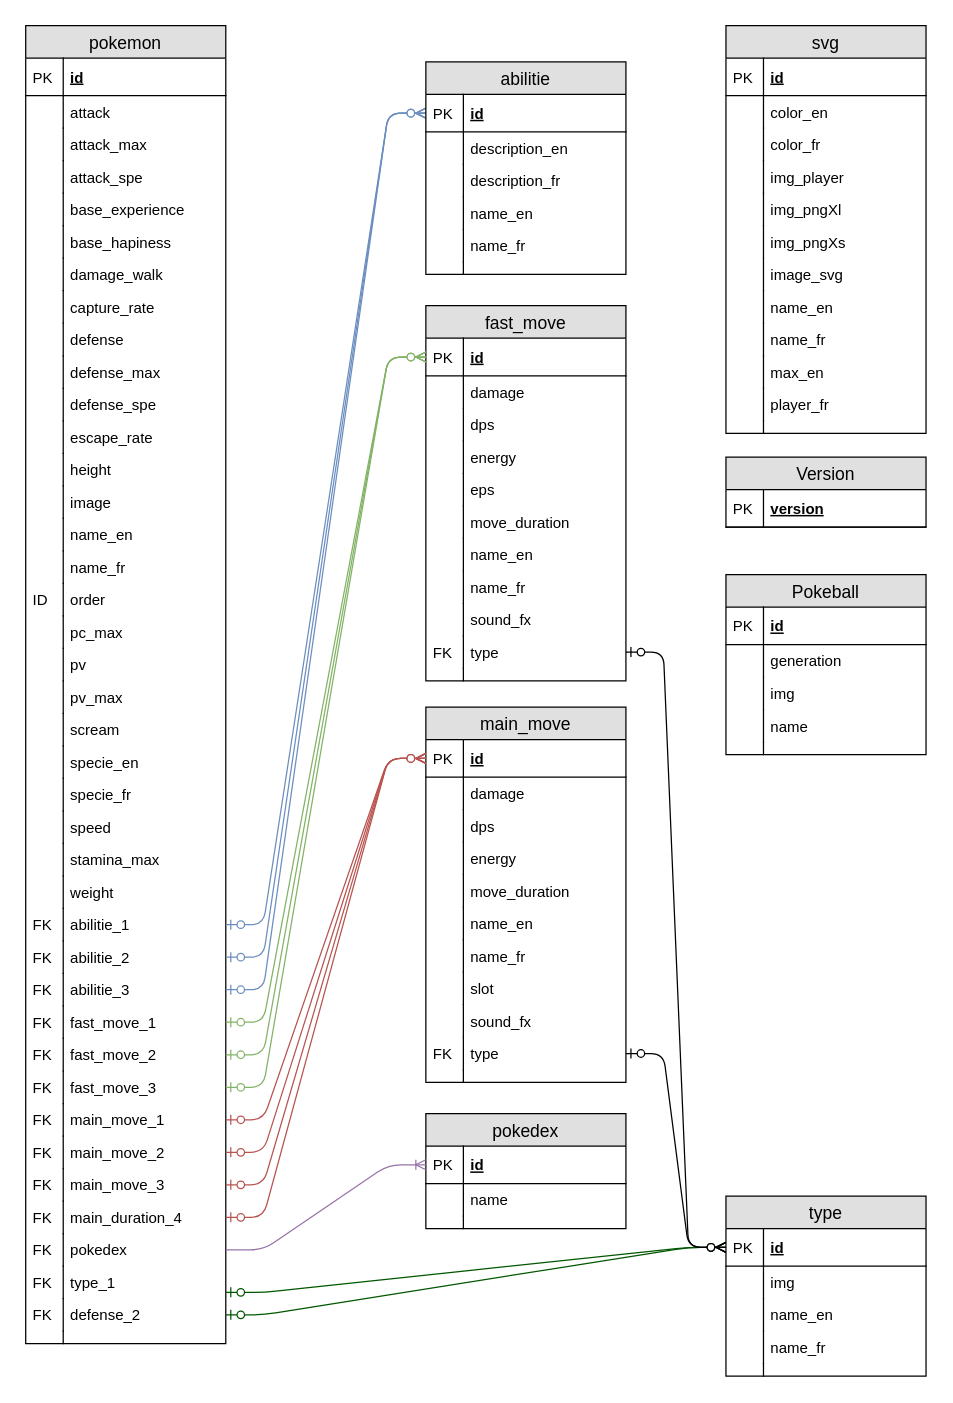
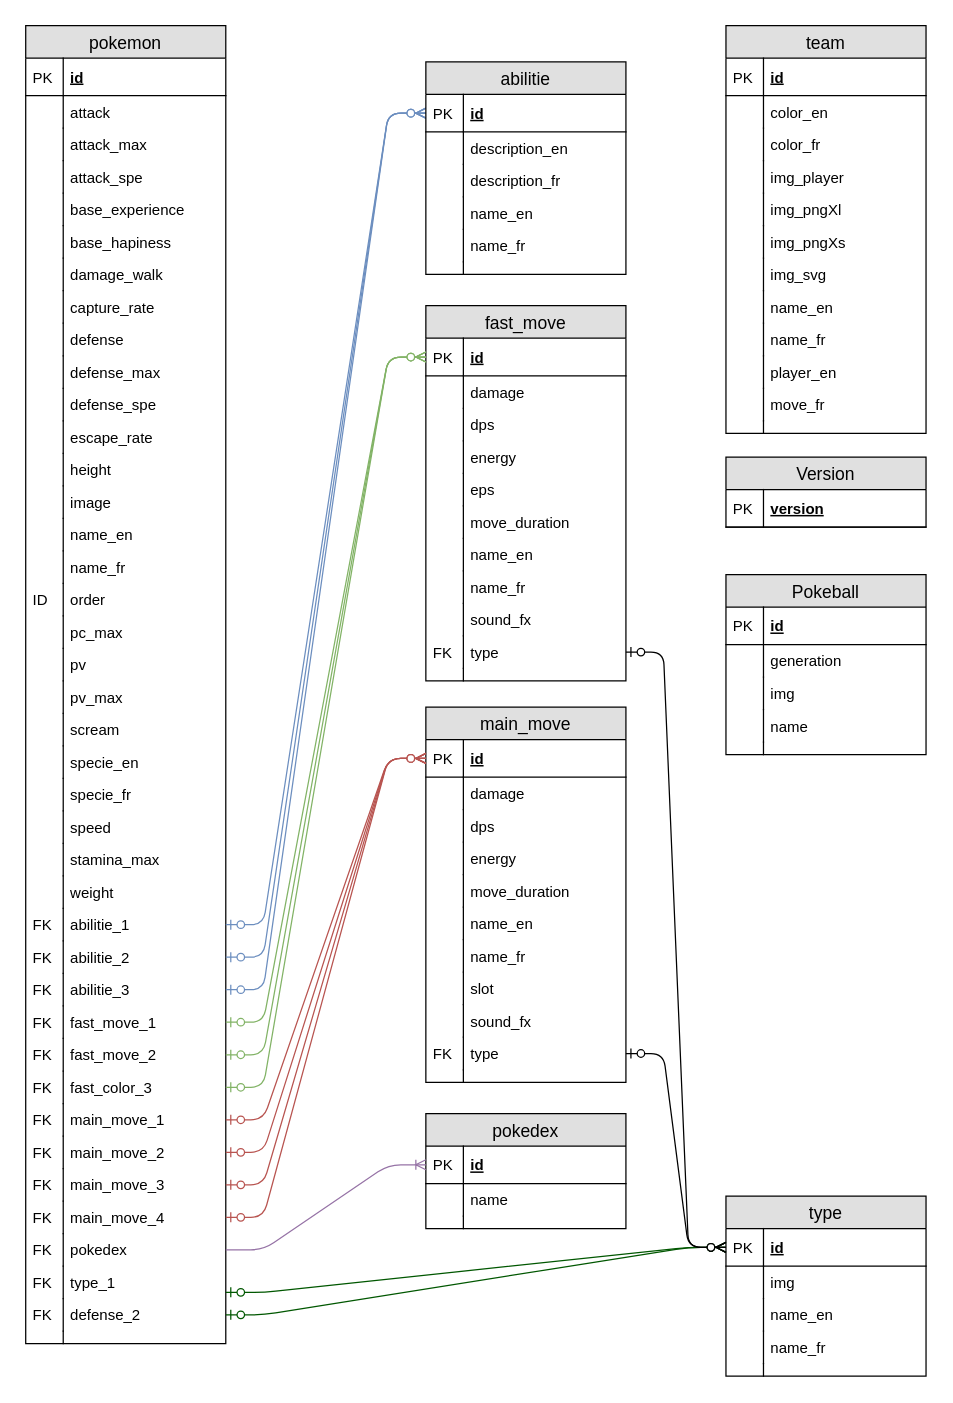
(825, 43) -> (825, 43)
(806, 275) -> (797, 275)
(795, 373) -> (806, 373)
(806, 405) -> (799, 405)
(116, 1088) -> (118, 1088)
(129, 1218) -> (114, 1218)
